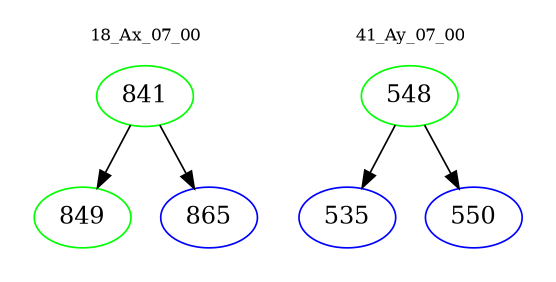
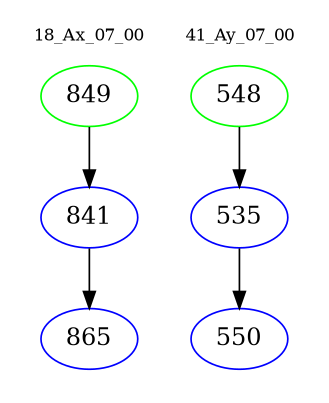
(145, 96) -> (89, 218)
(118, 149) -> (89, 149)
(438, 149) -> (239, 270)
